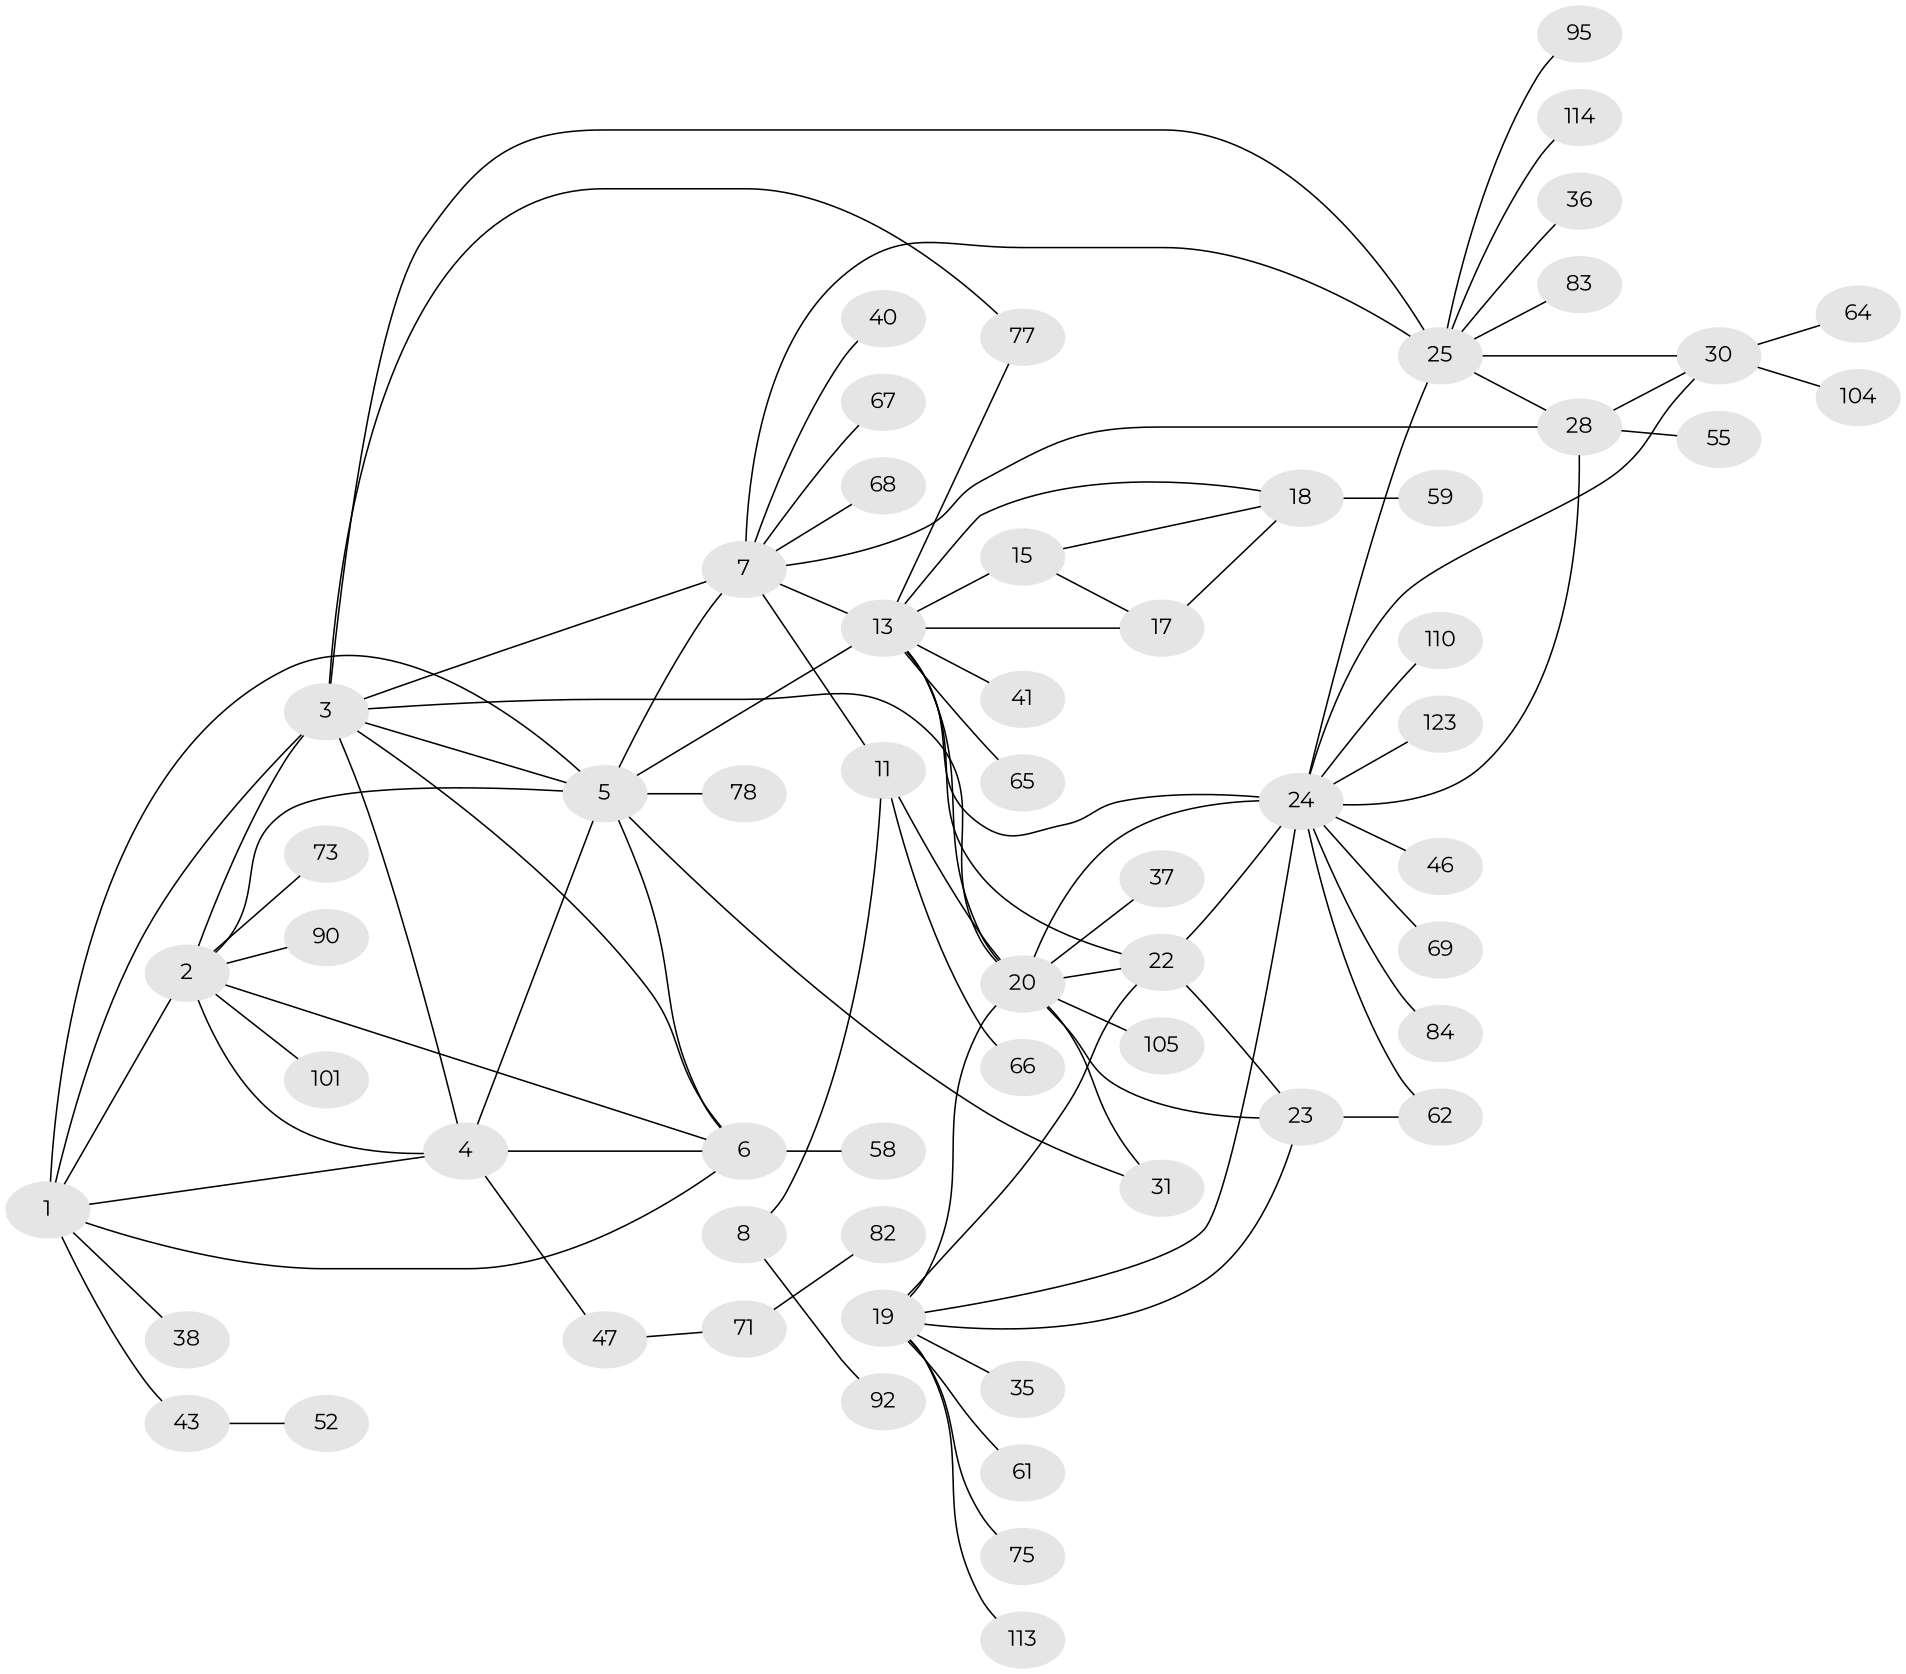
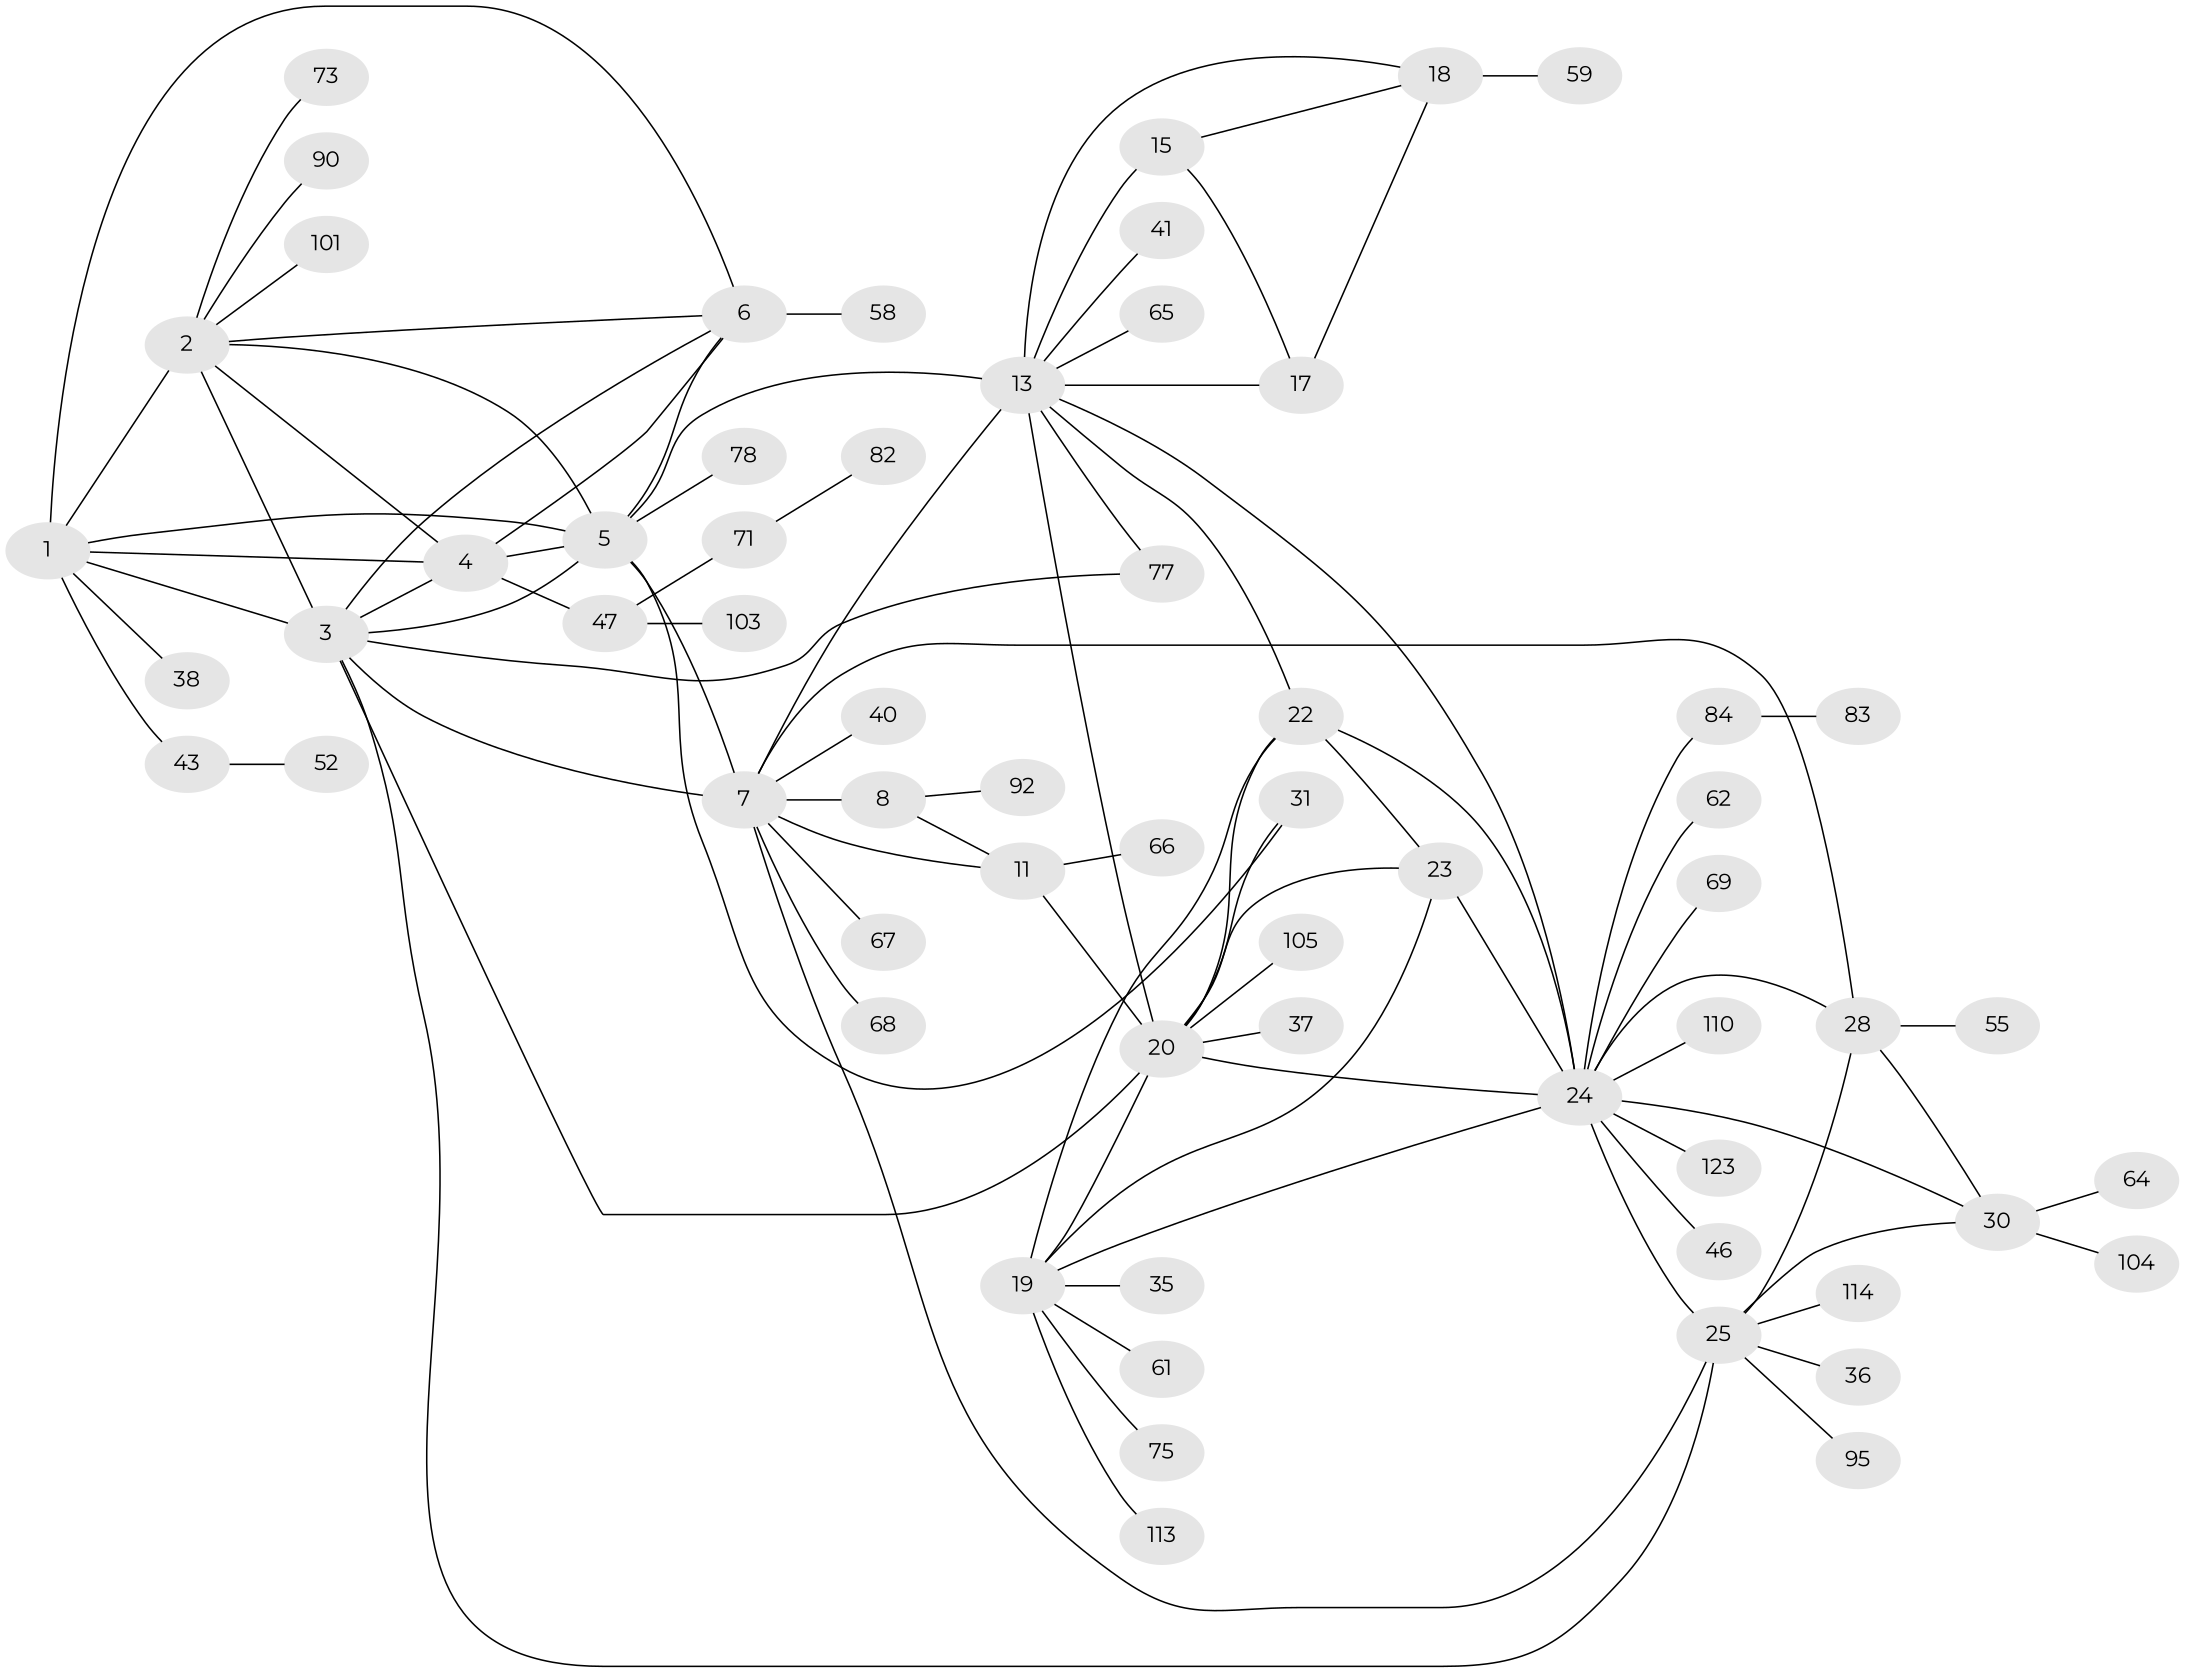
(1510, 320) -> (1797, 716)
none -> (744, 624)
none -> (814, 800)
(1371, 1117) -> (1510, 984)
